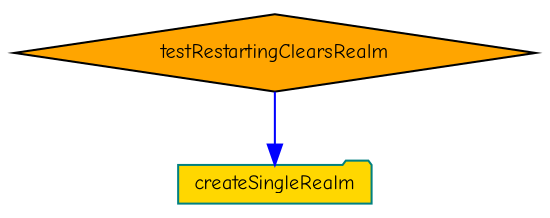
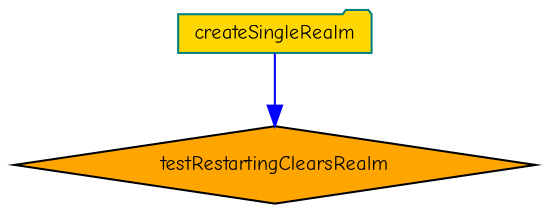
(275, 118) -> (275, 79)
